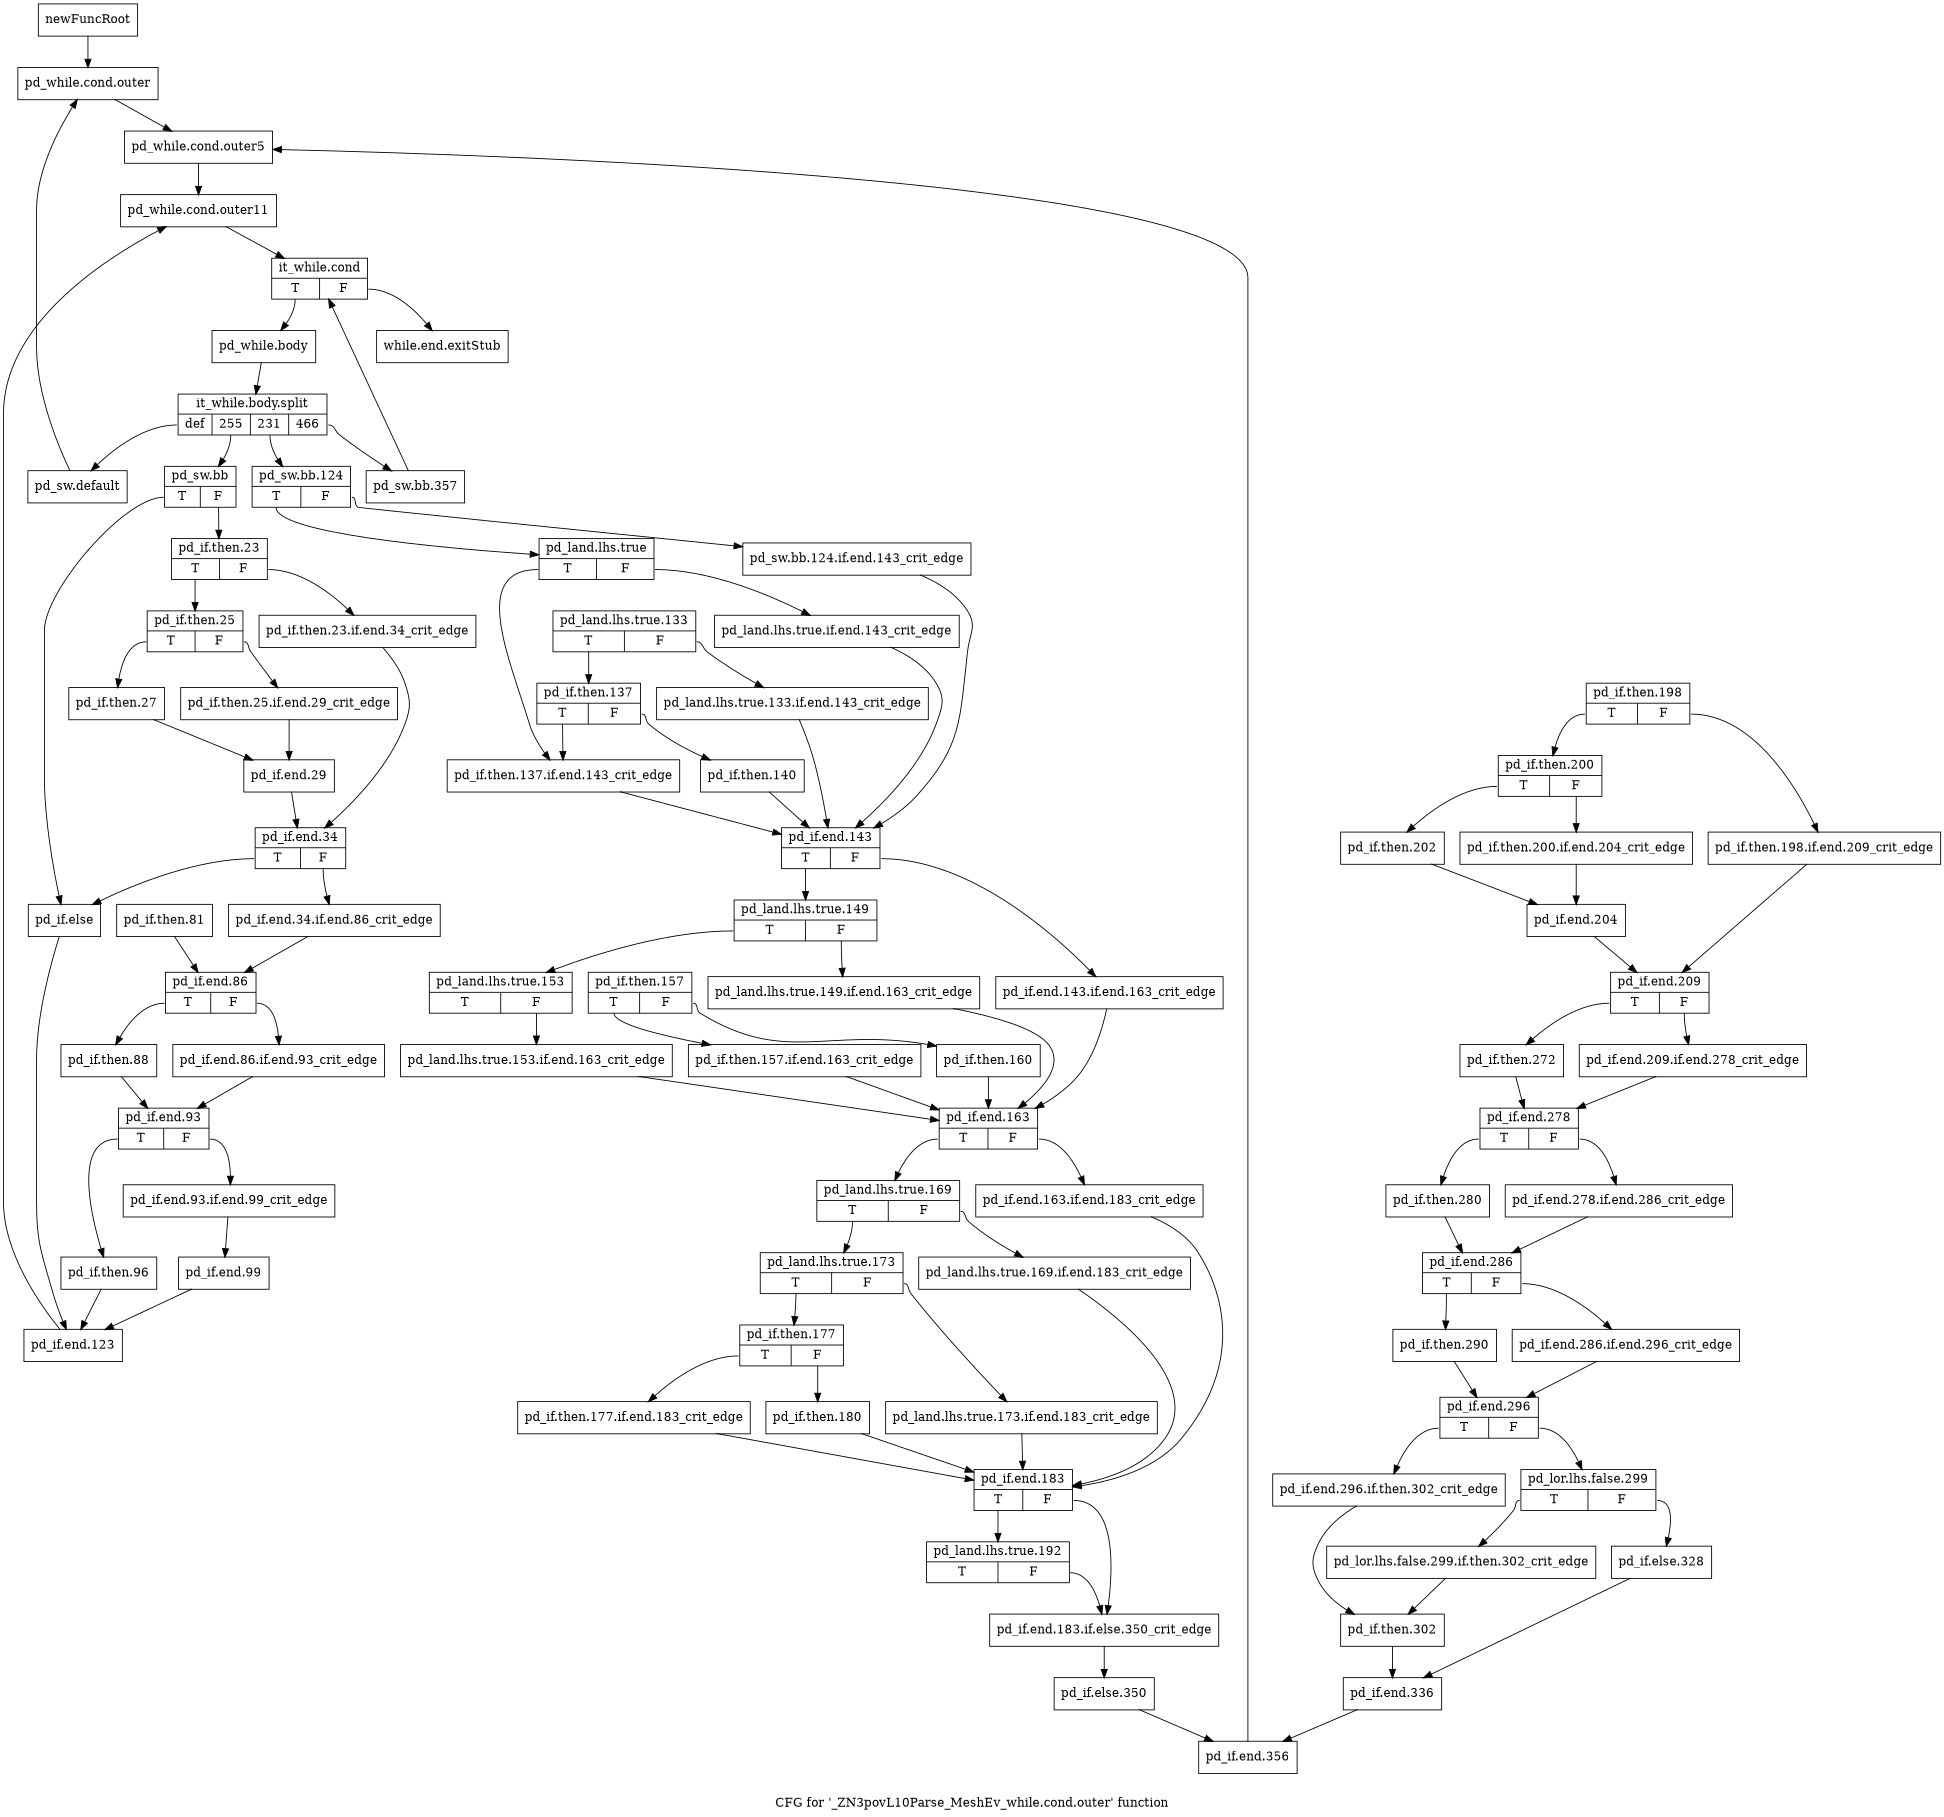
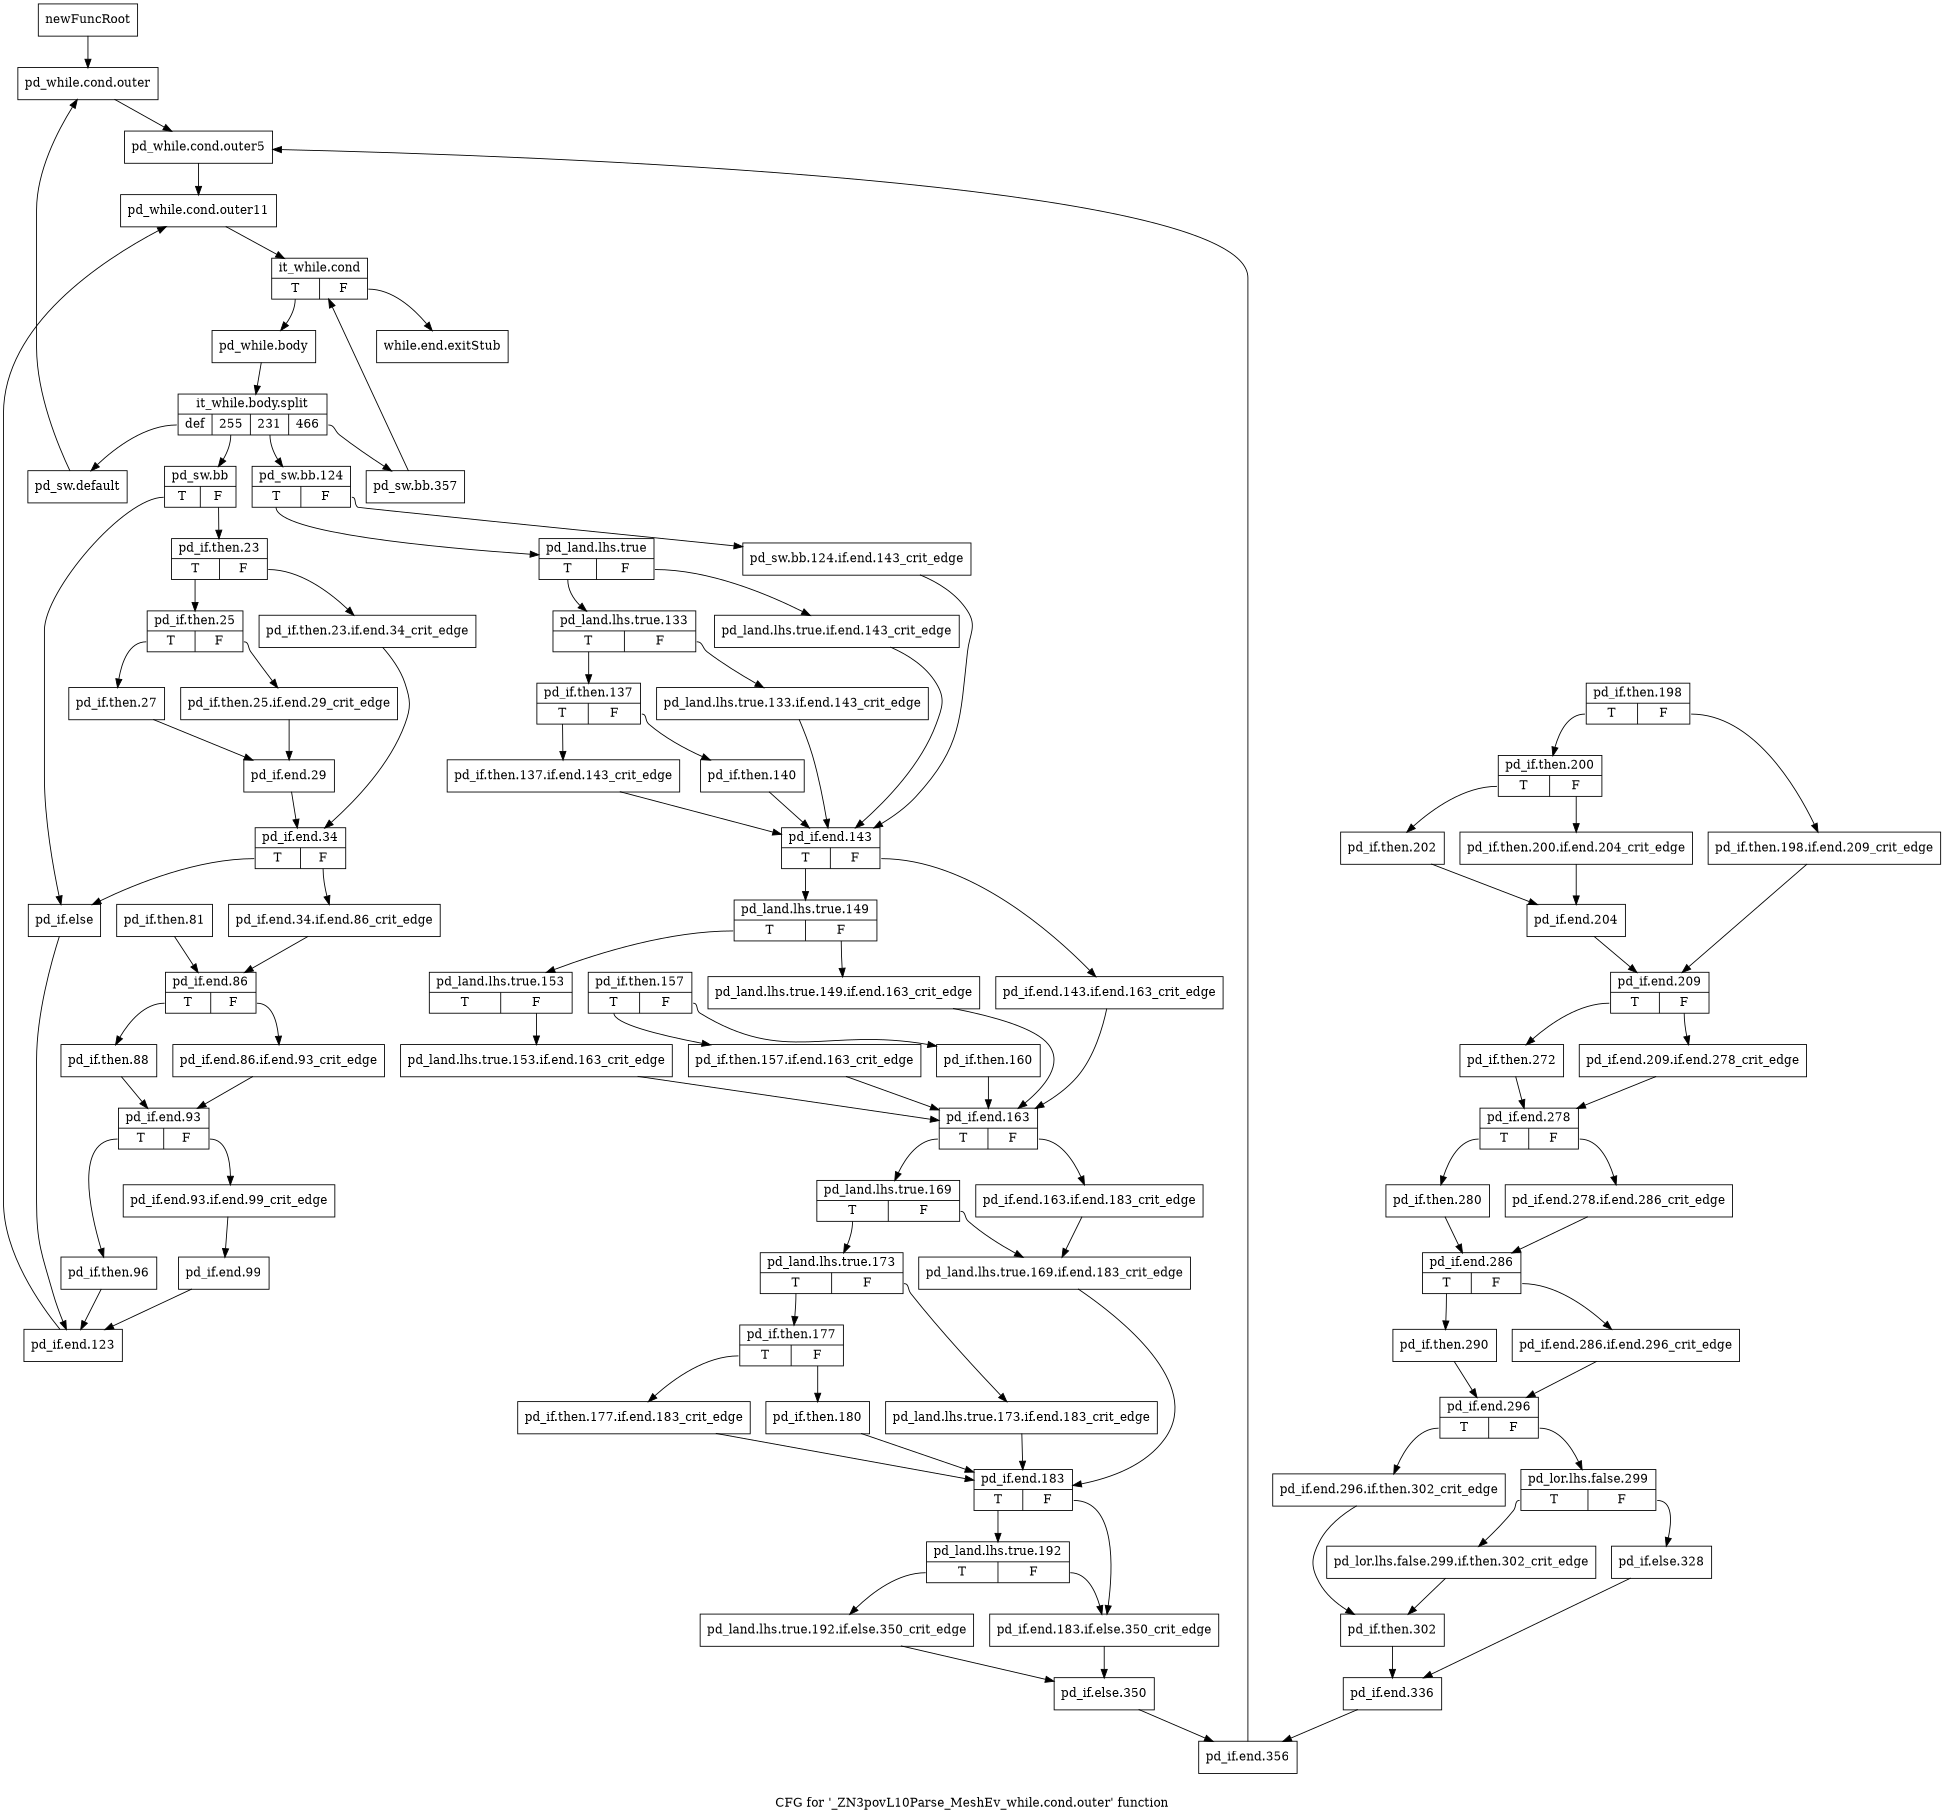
(507, 653) -> (571, 594)
(1216, 1374) -> (1074, 1233)
none -> (837, 1630)
